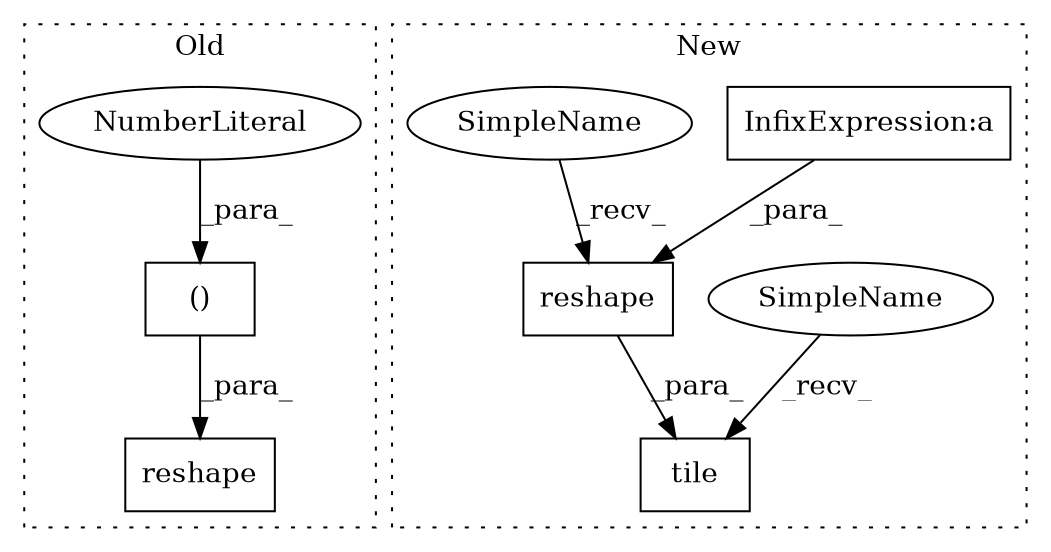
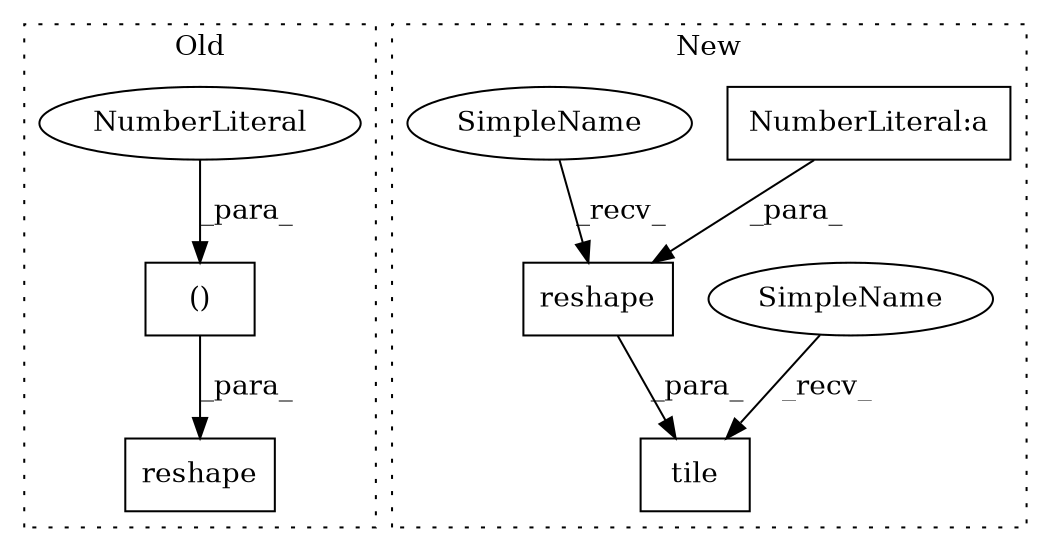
(869, 123) -> (869, 123)
